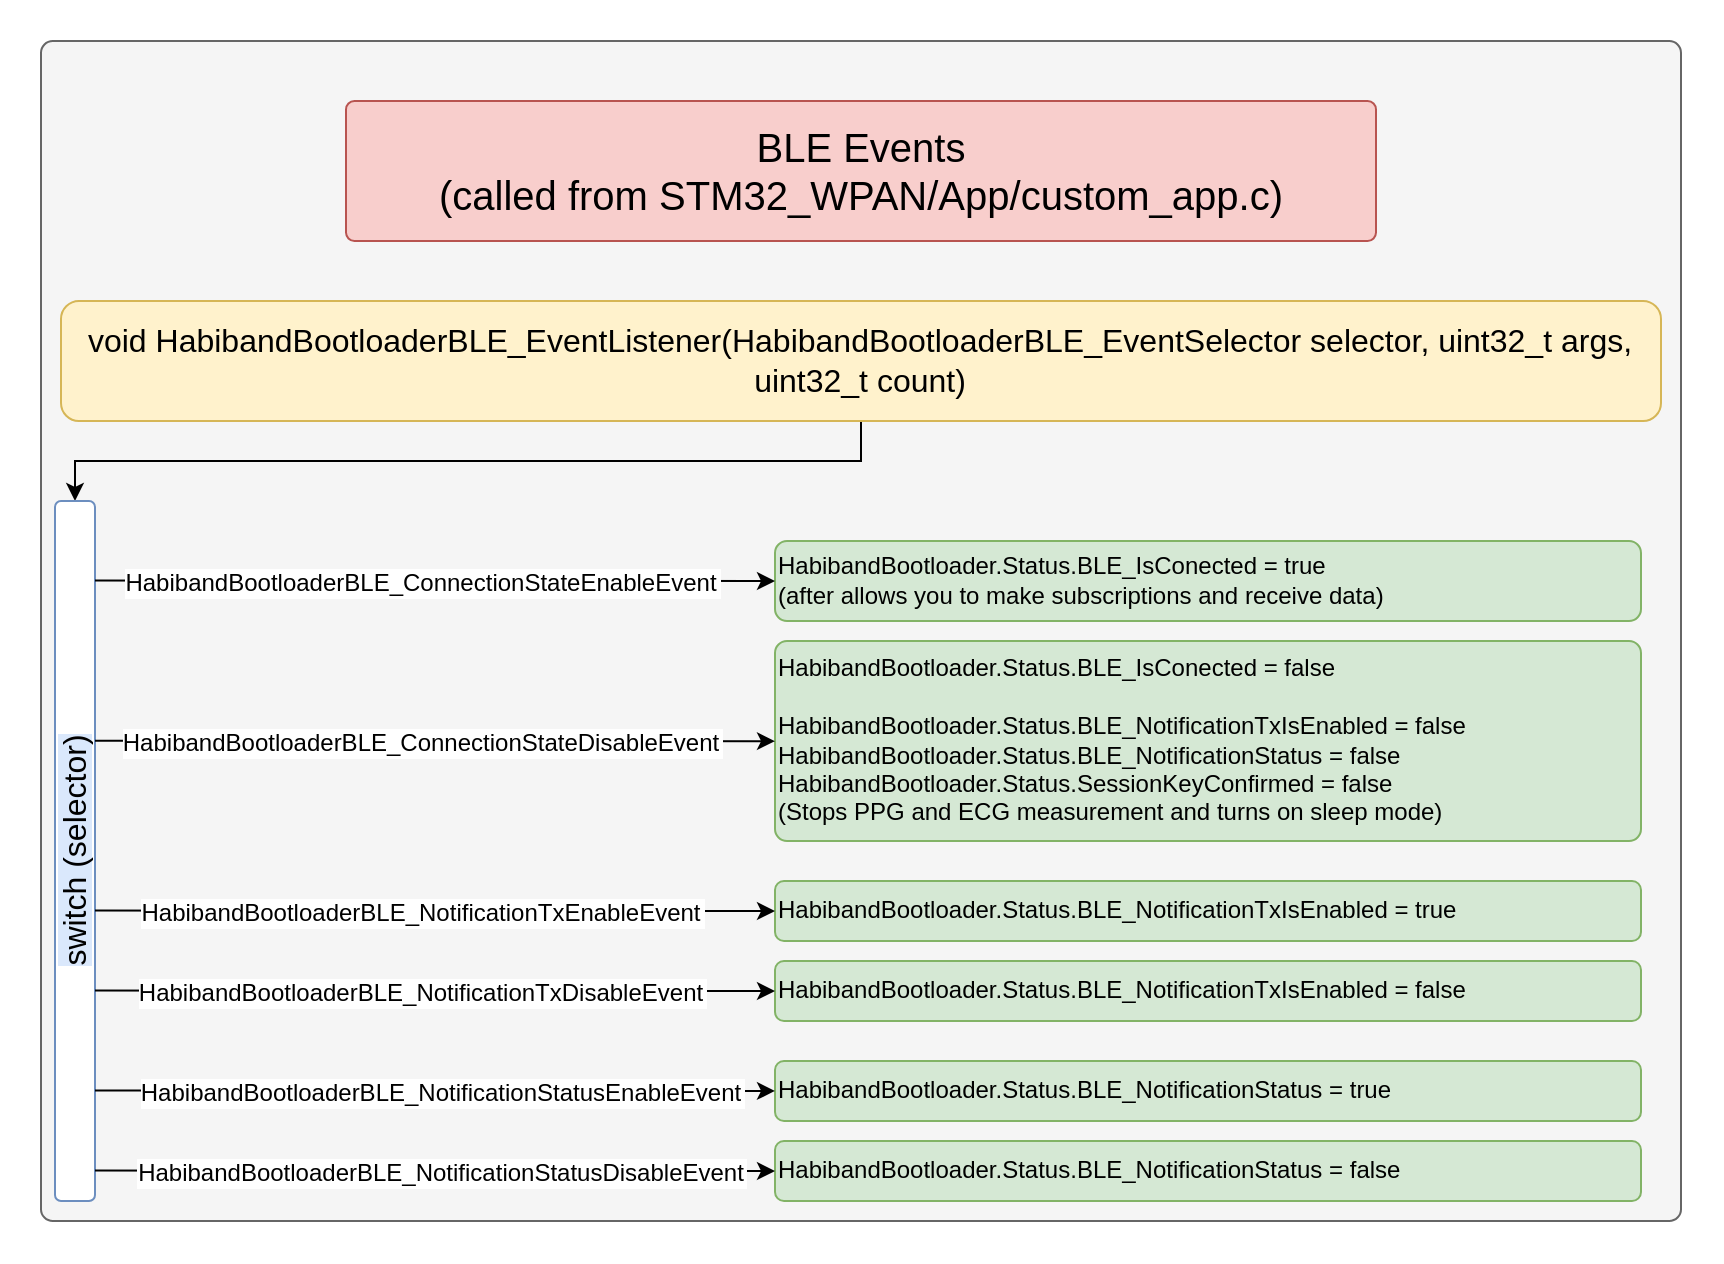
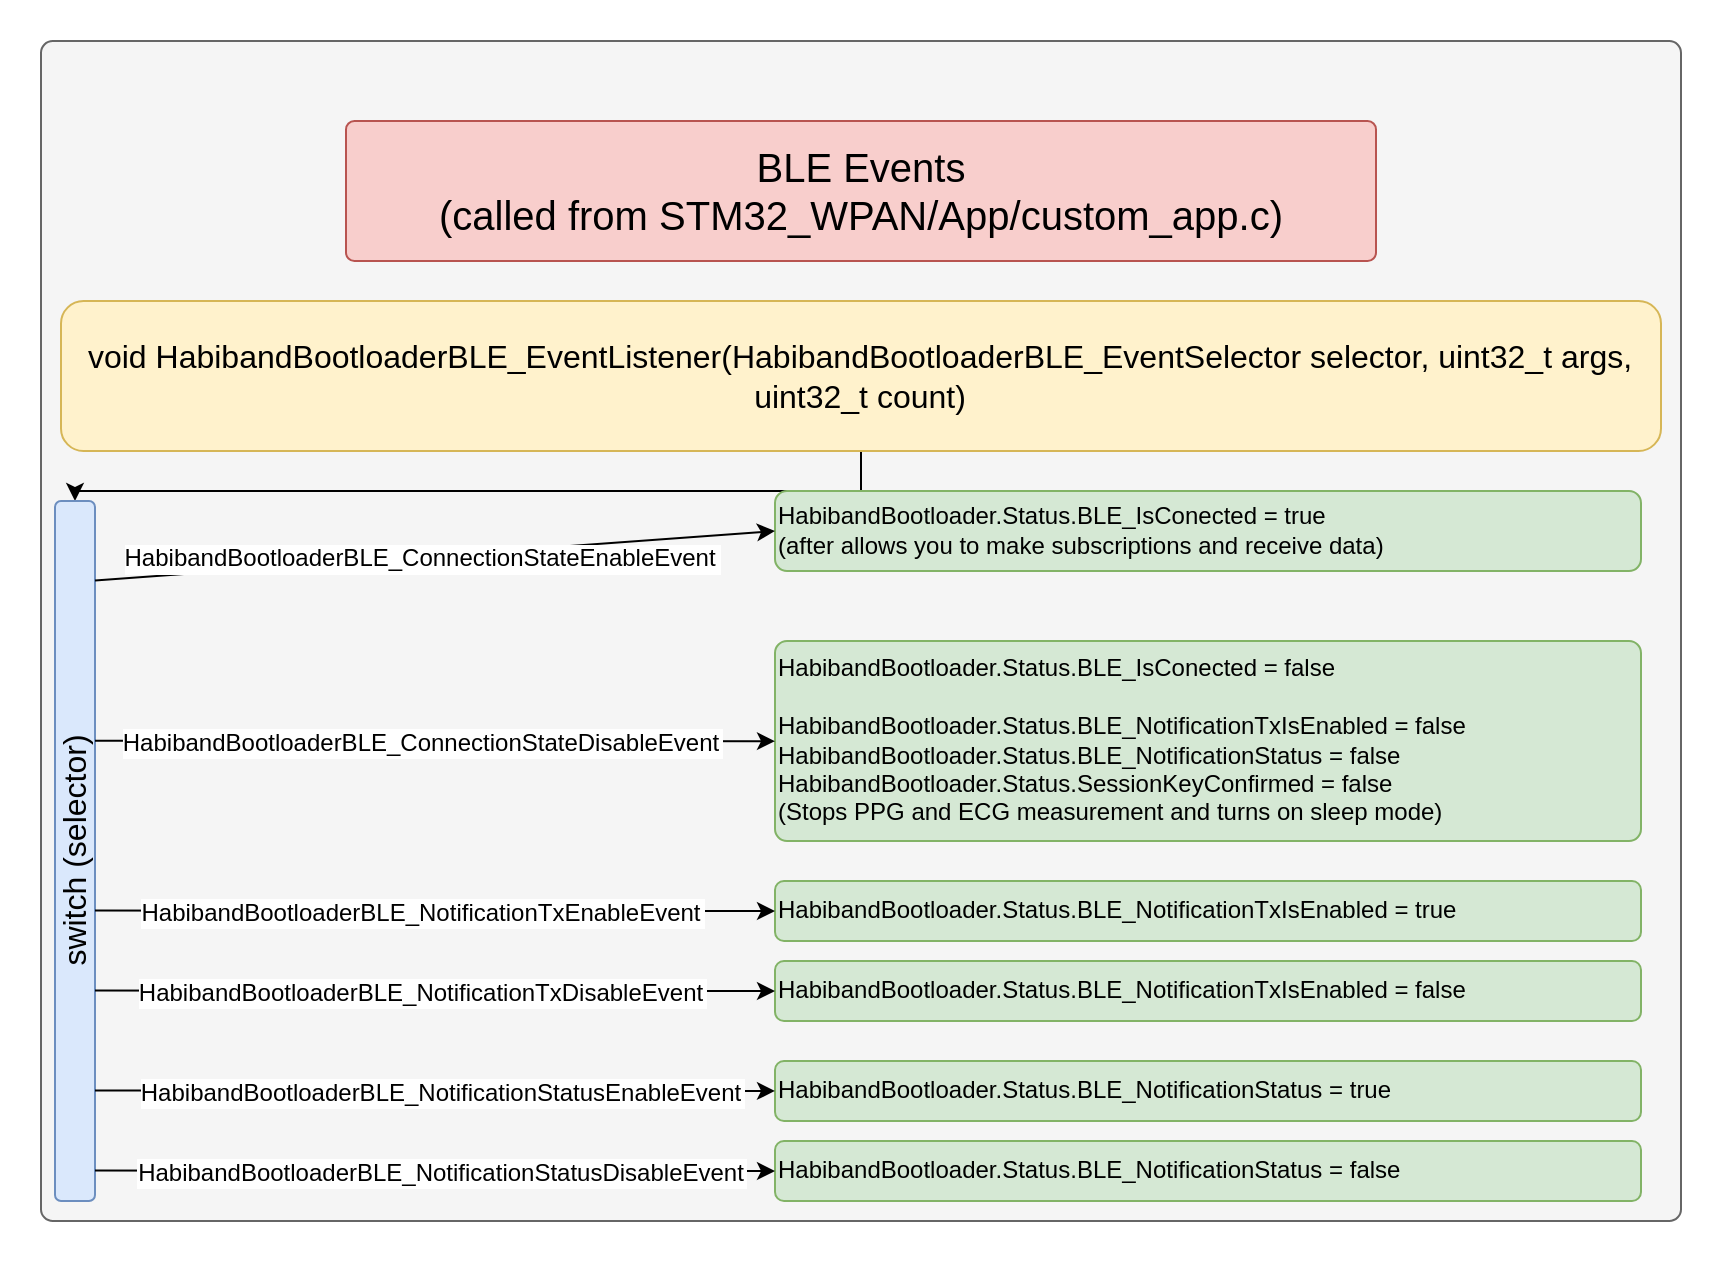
(861, 171) -> (861, 191)
(861, 361) -> (861, 376)
(1208, 581) -> (1208, 531)
(75, 851) -> (75, 851)
